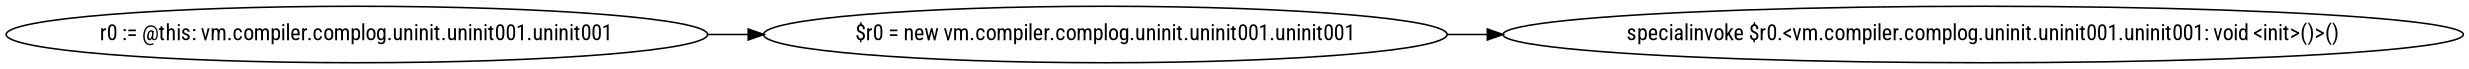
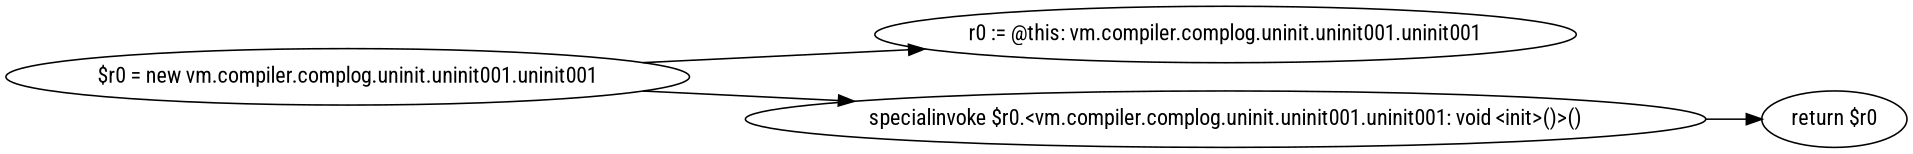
(728, 34) -> (776, 56)
none -> (1834, 119)
